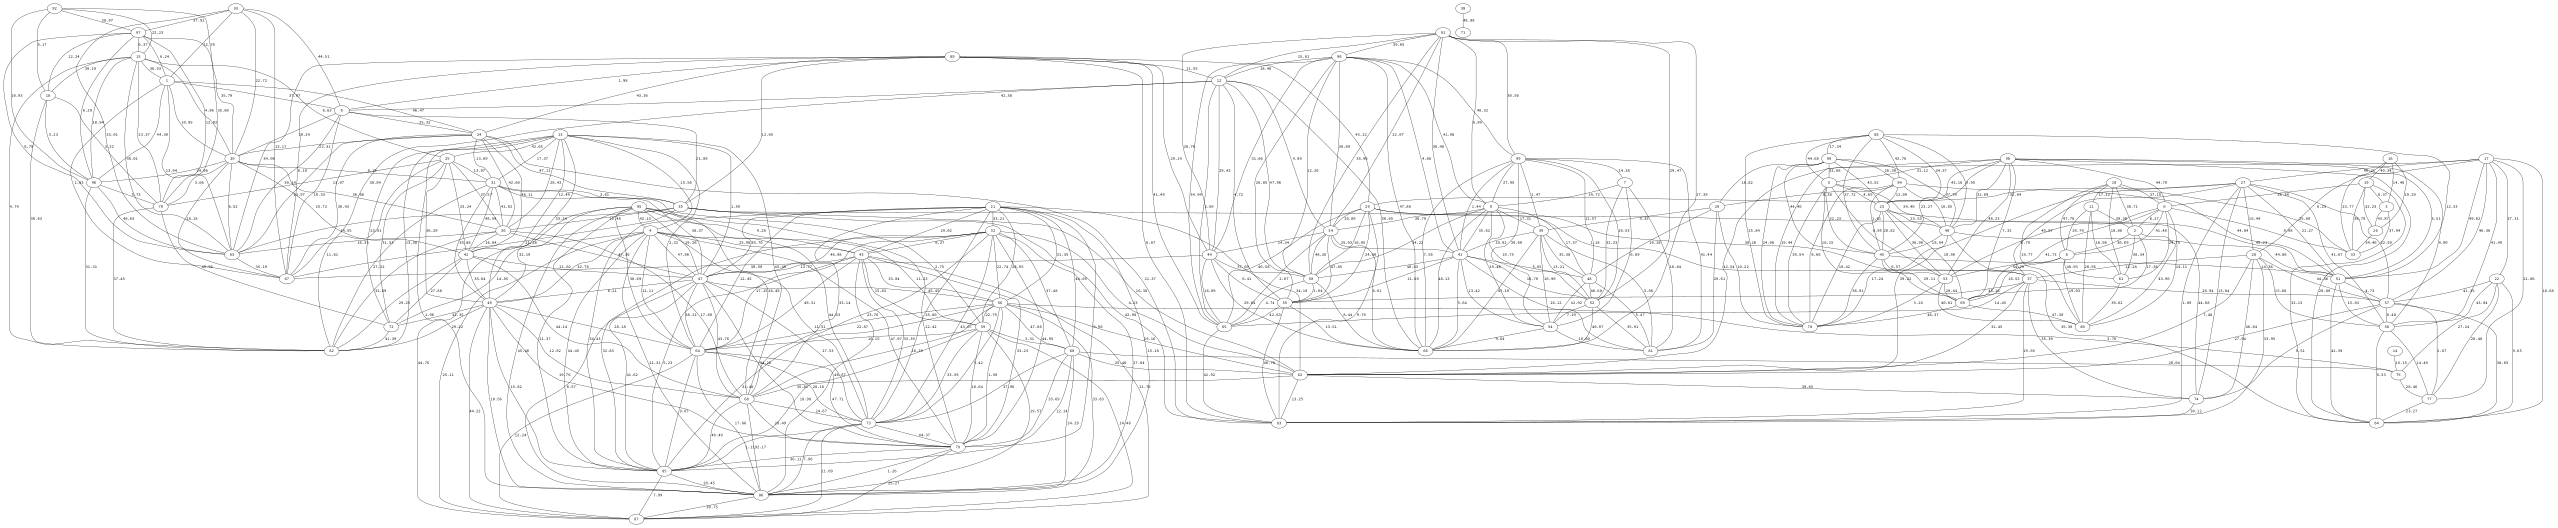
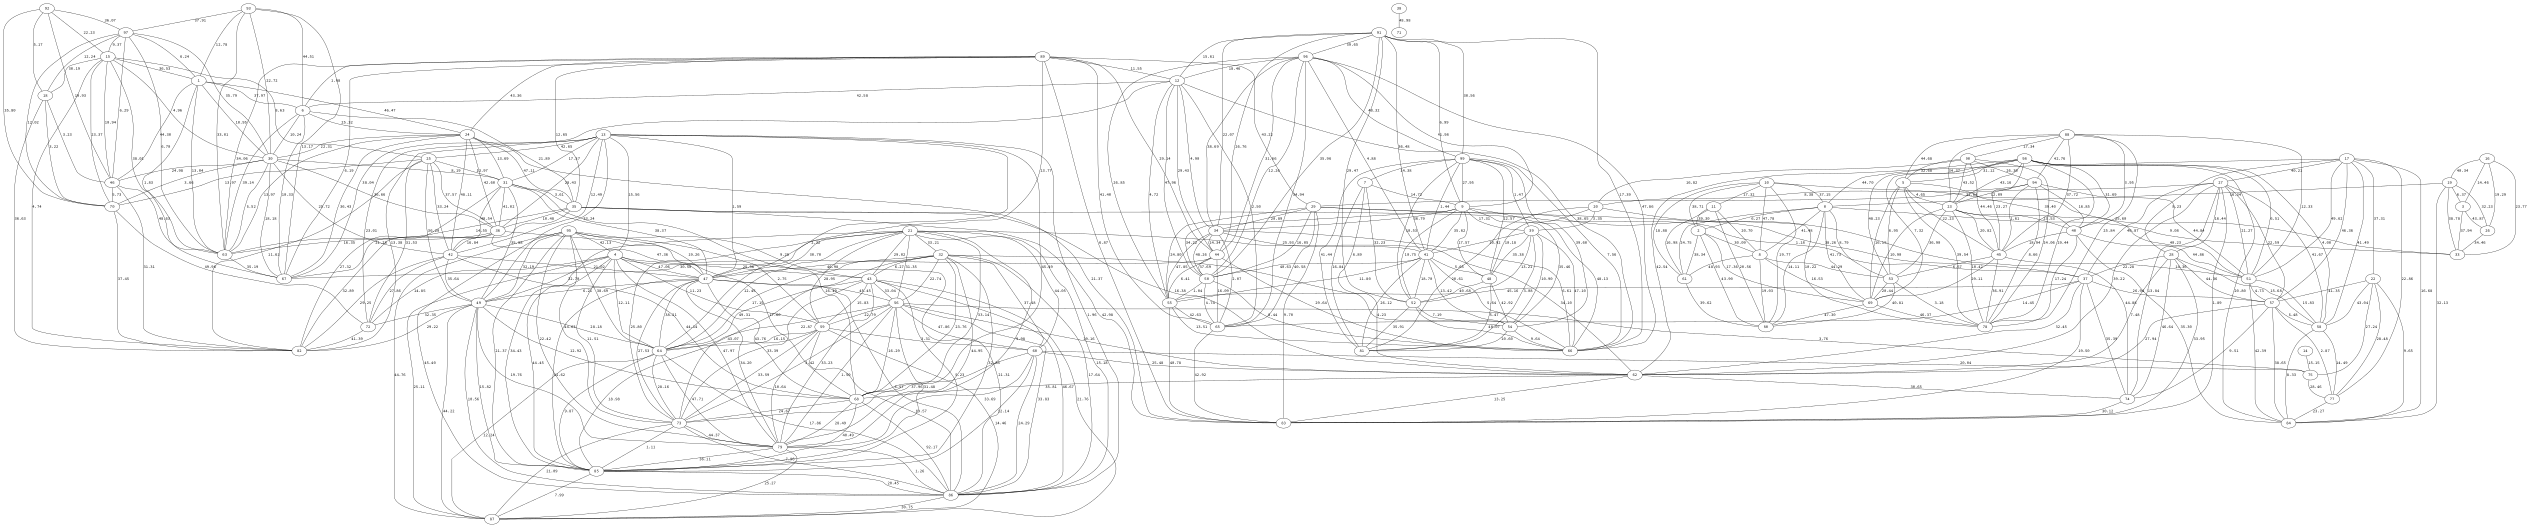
(1910, 176) -> none
(785, 269) -> (937, 223)
